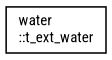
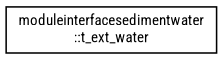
(56, 30) -> (111, 30)
